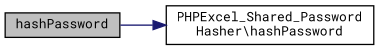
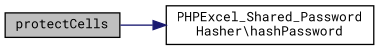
(63, 25) -> (63, 25)
